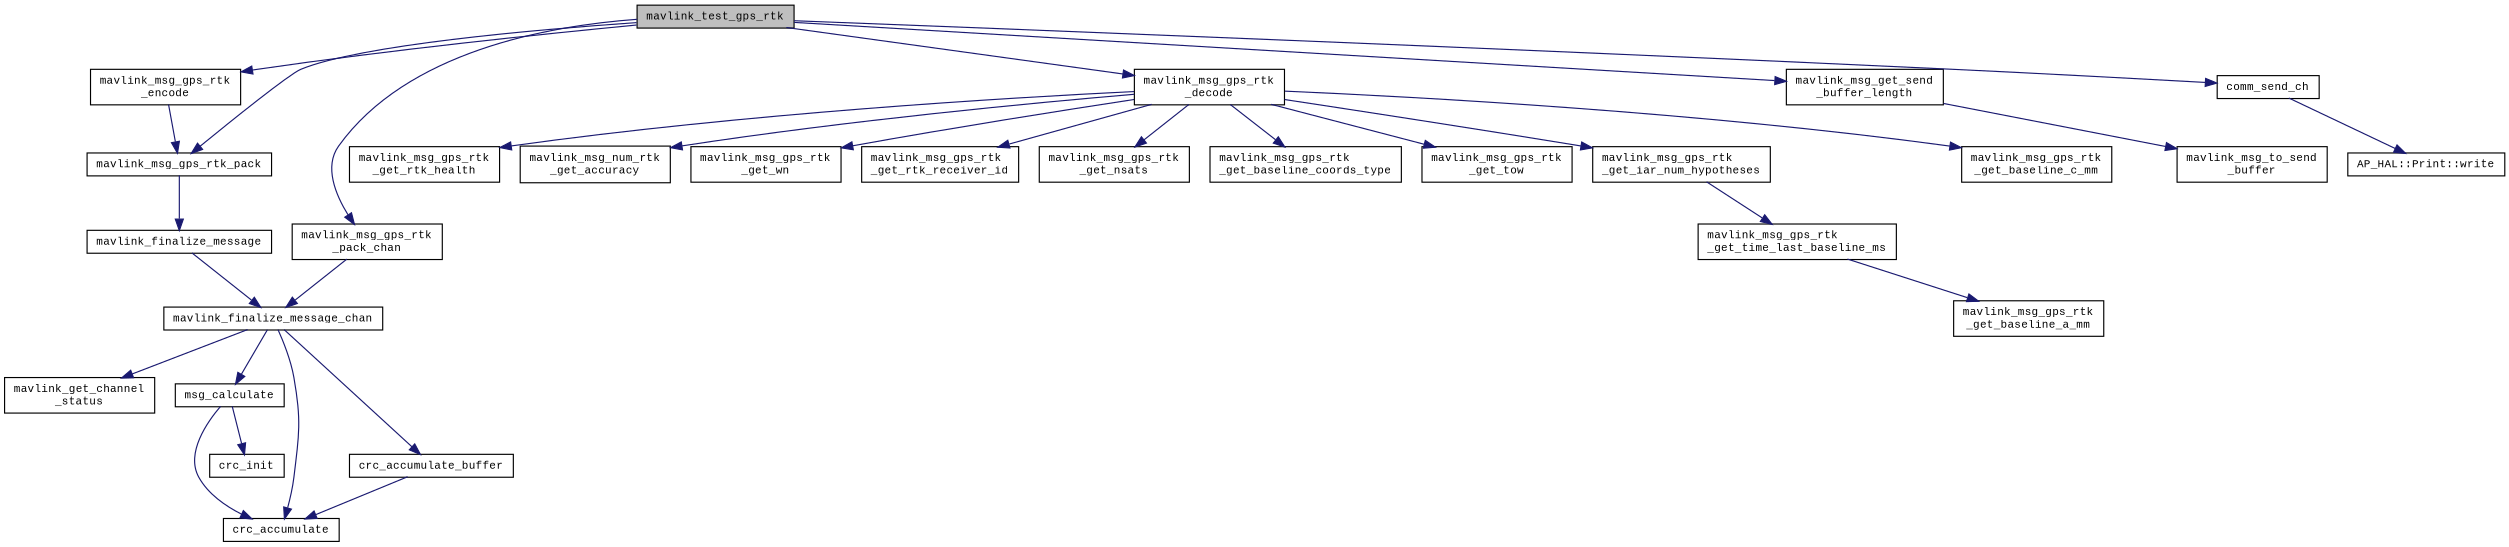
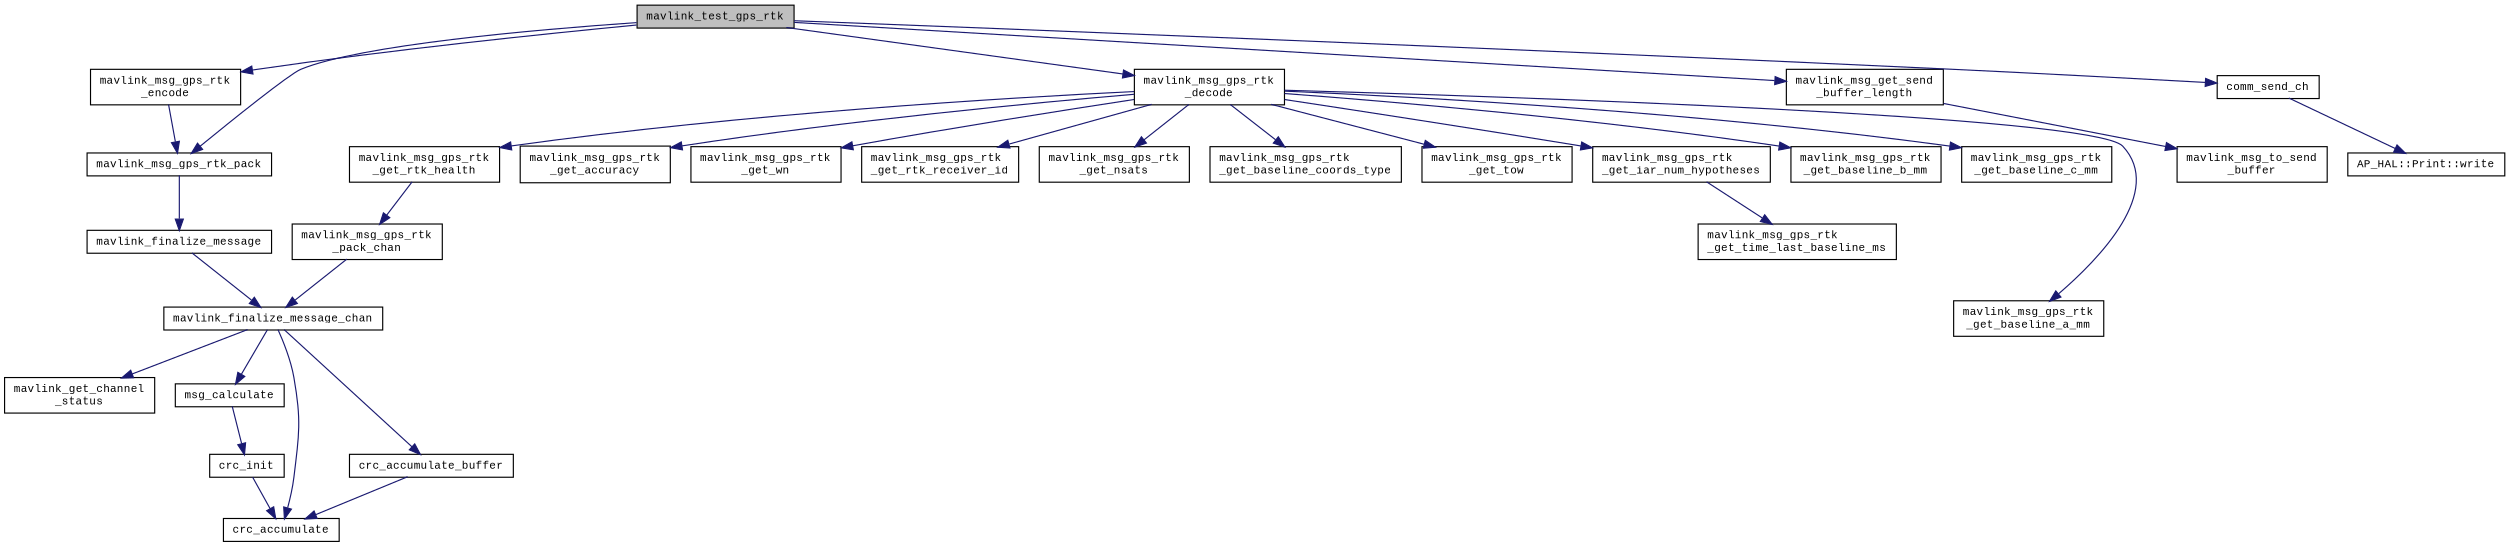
(440, 66) -> (399, 199)
(595, 164) -> (595, 164)
none -> (1866, 164)
(1907, 278) -> (1794, 110)
(195, 467) -> (261, 493)
